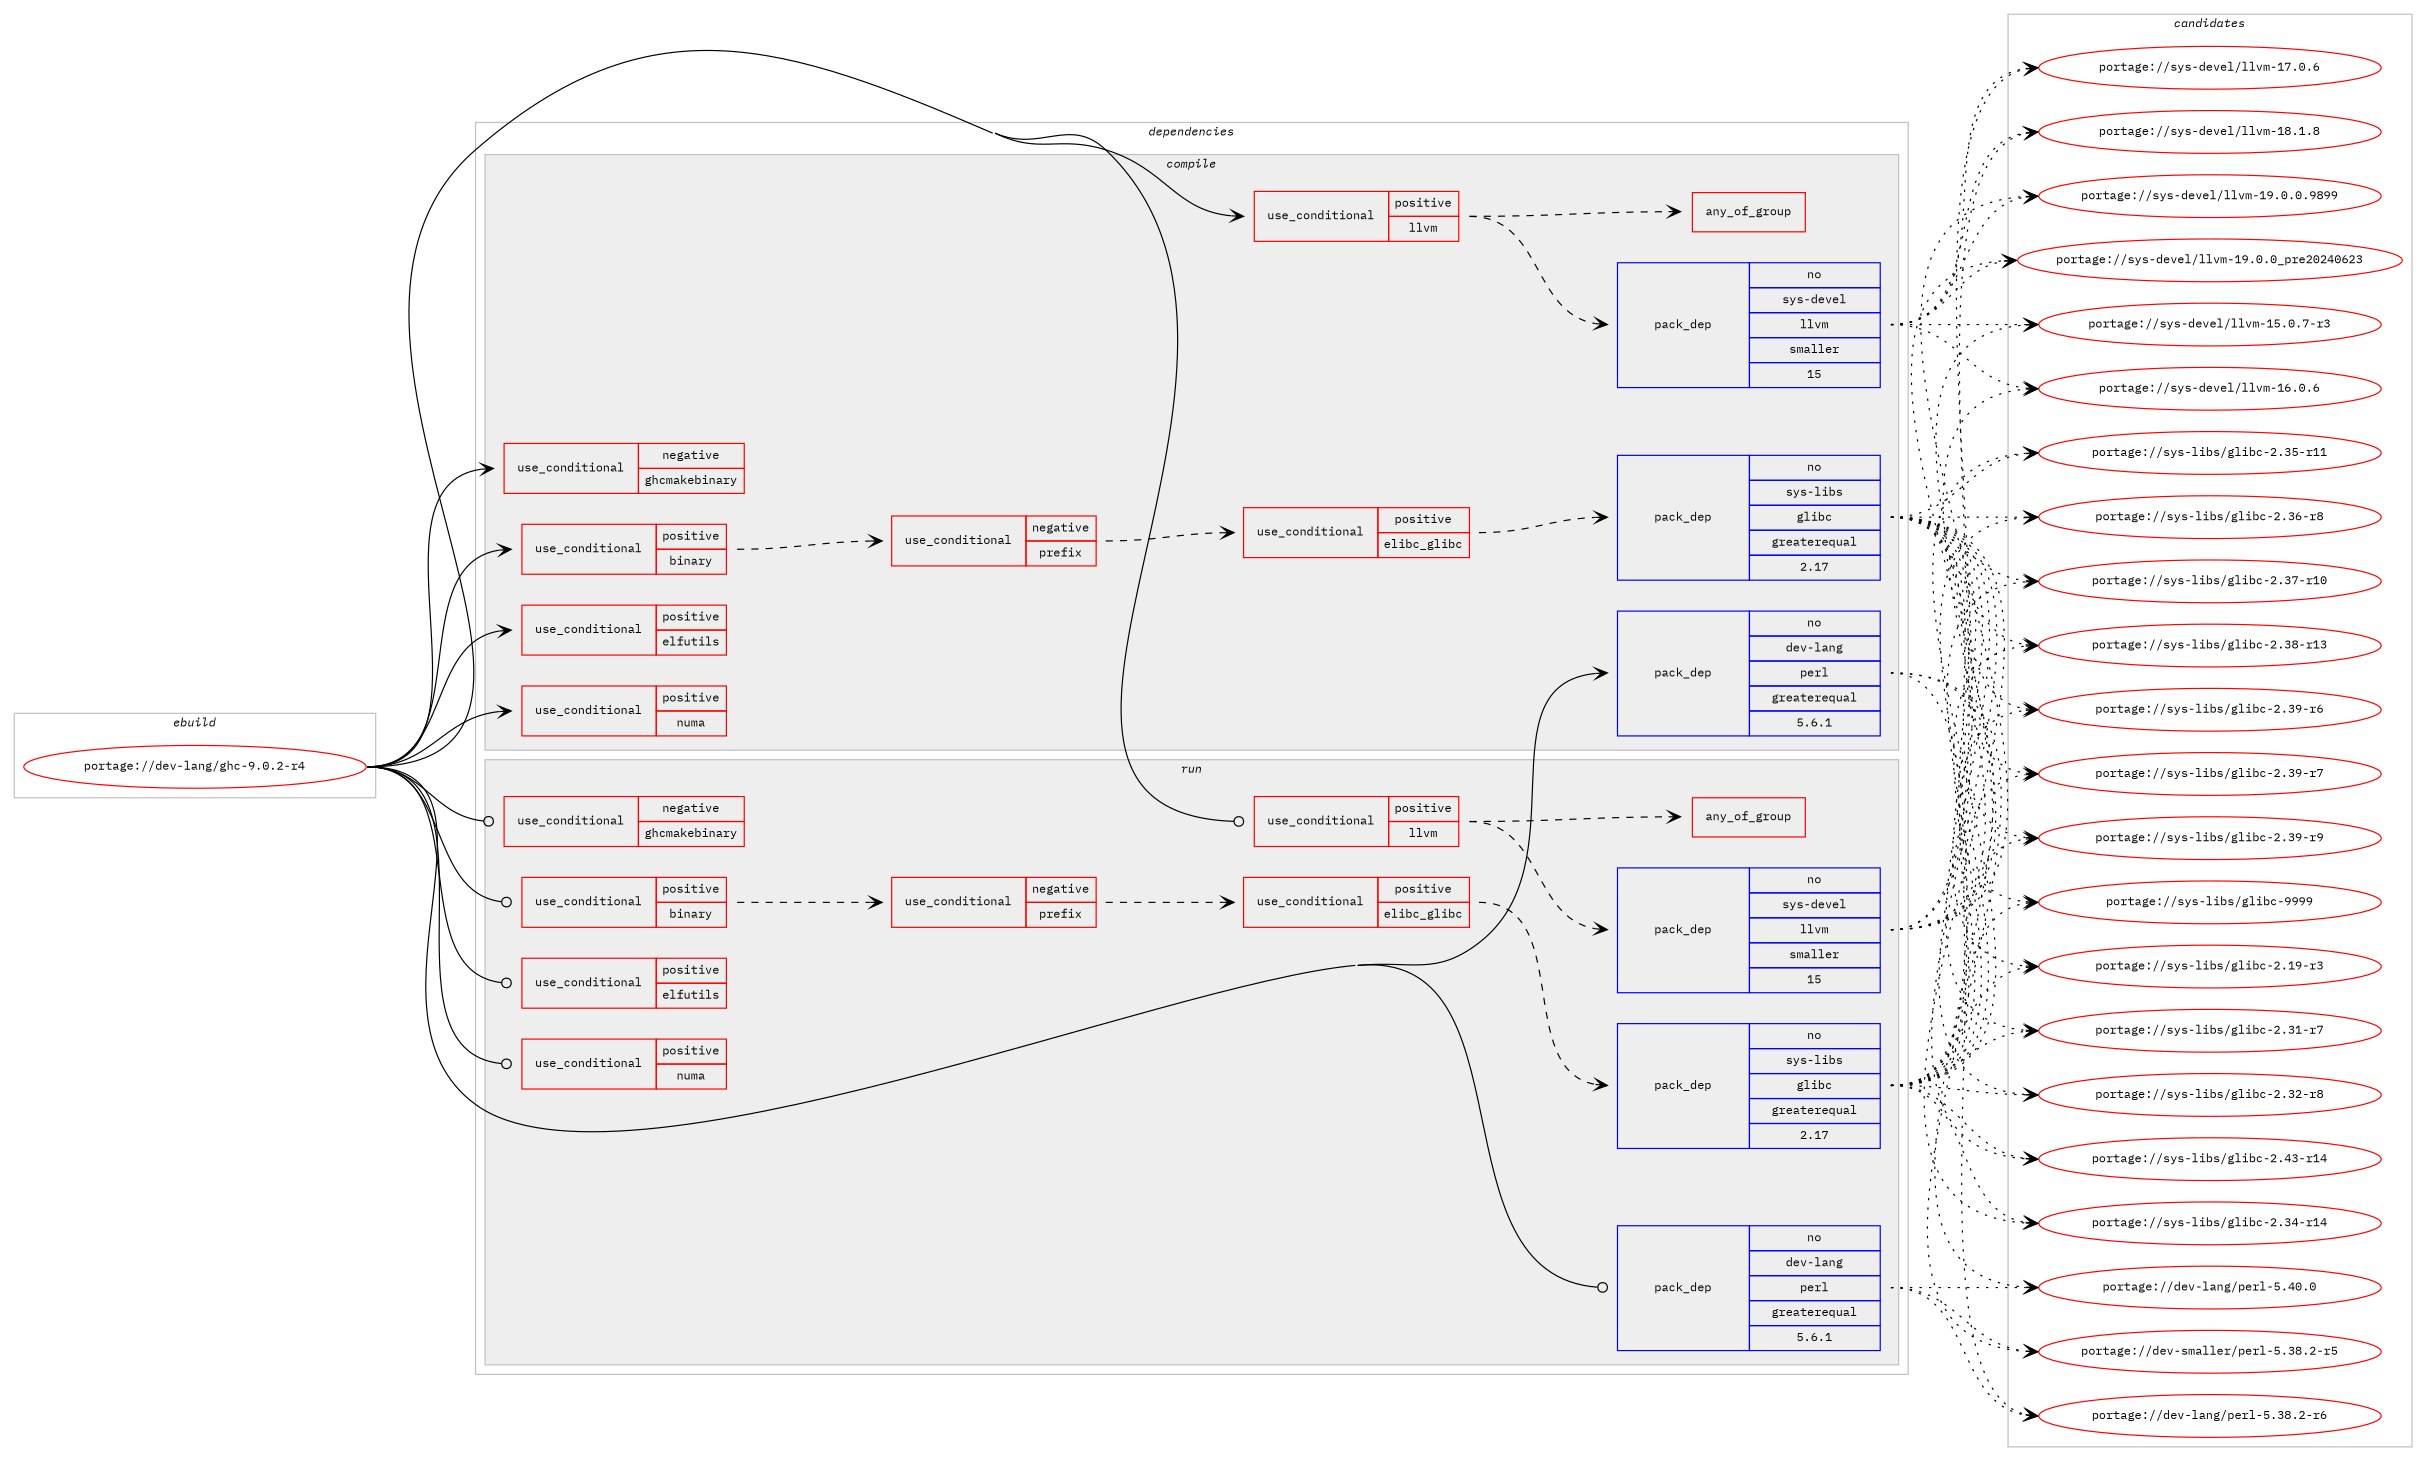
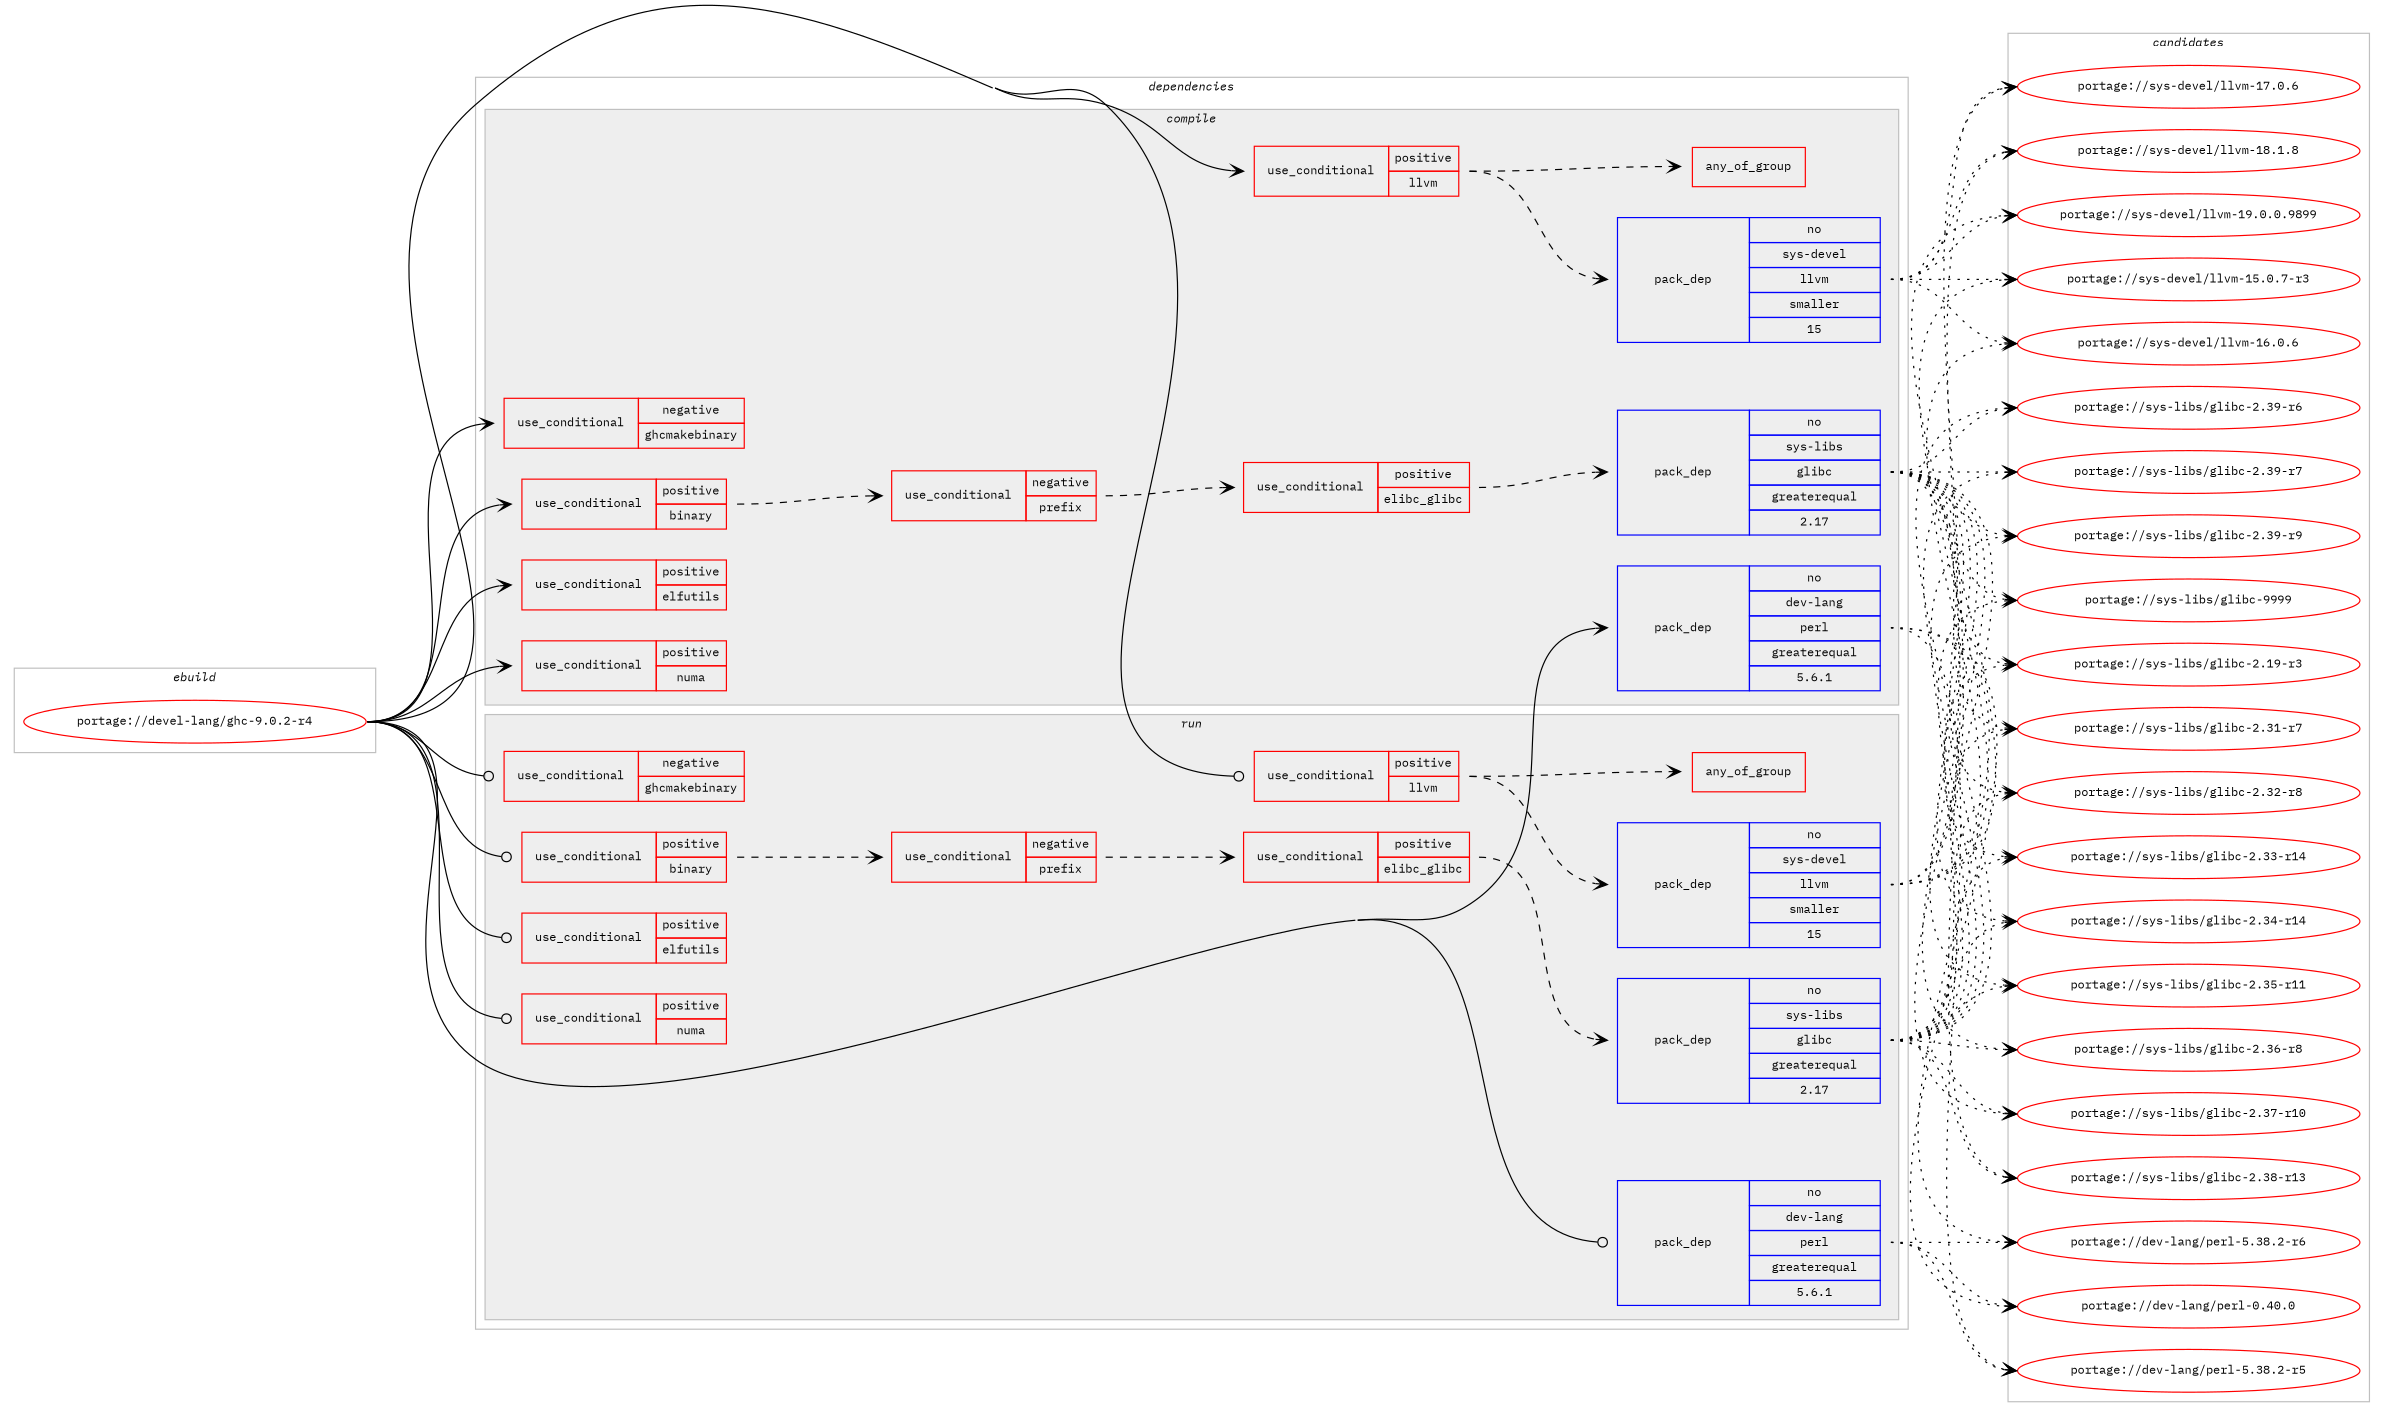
(2210, 260) -> none
(195, 767) -> (195, 722)
(2210, 1159) -> (2189, 857)
(2210, 1288) -> (2189, 1307)
(2210, 1352) -> (2189, 1371)
